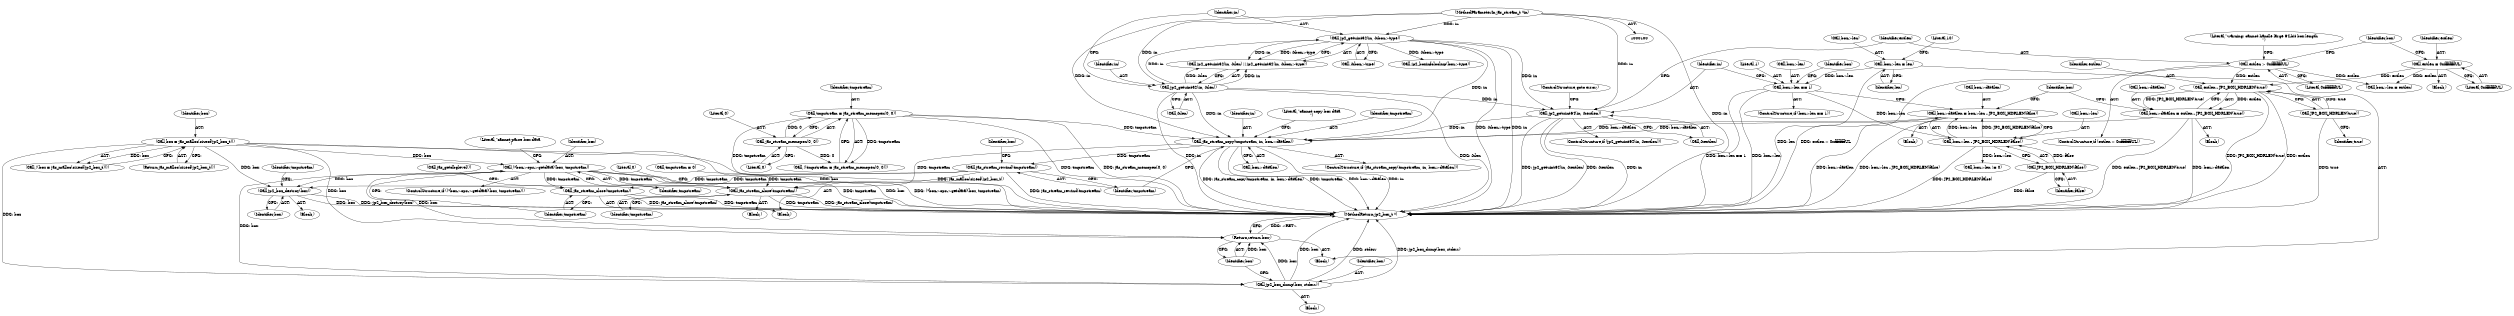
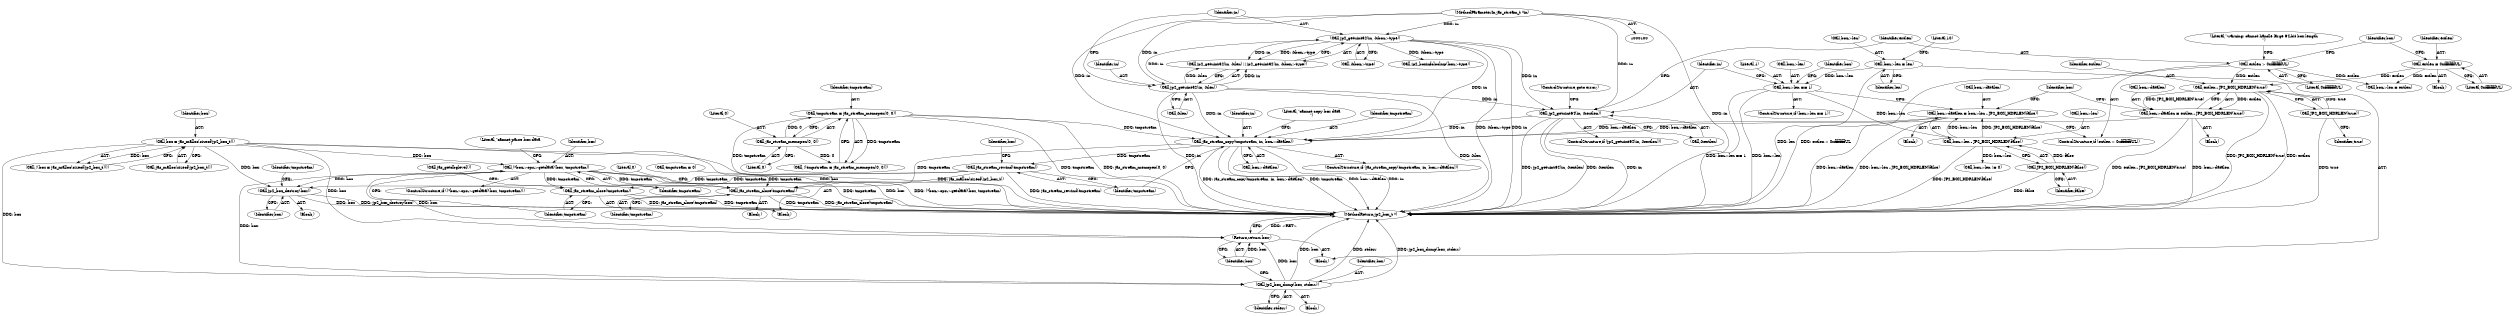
(2044, 128) -> (2051, 125)
(179, 168) -> (179, 168)
none -> (1270, 308)
